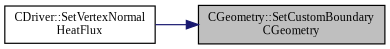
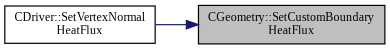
(292, 25) -> (292, 25)
